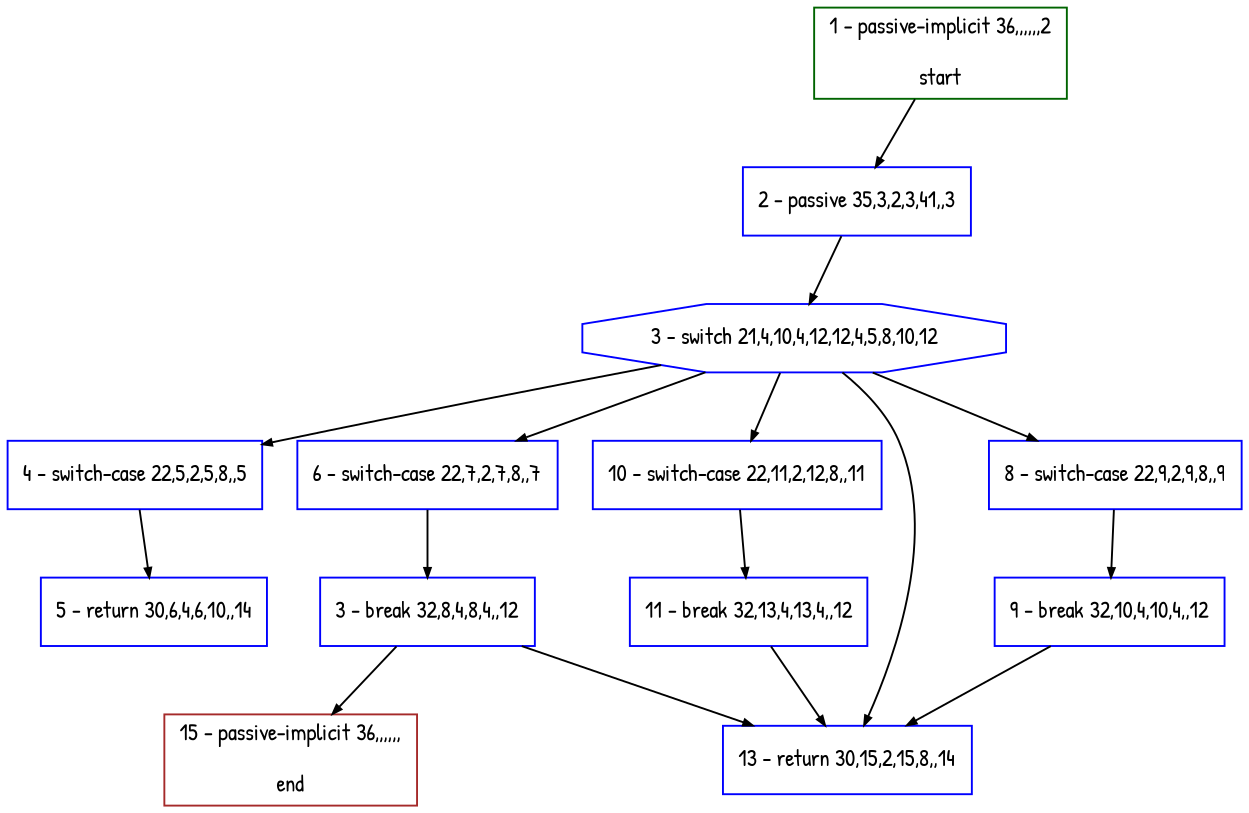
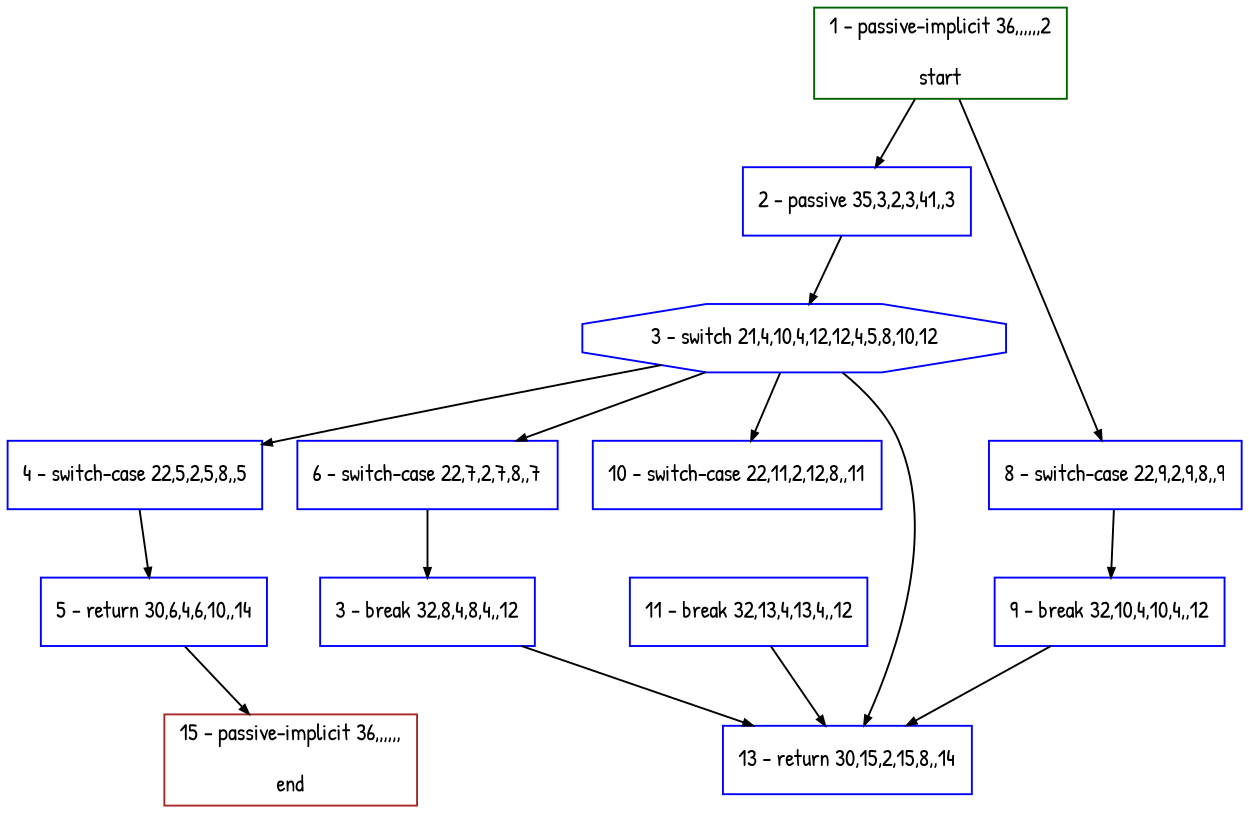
(950, 405) -> (1029, 265)
(743, 539) -> none
(368, 677) -> (213, 677)
